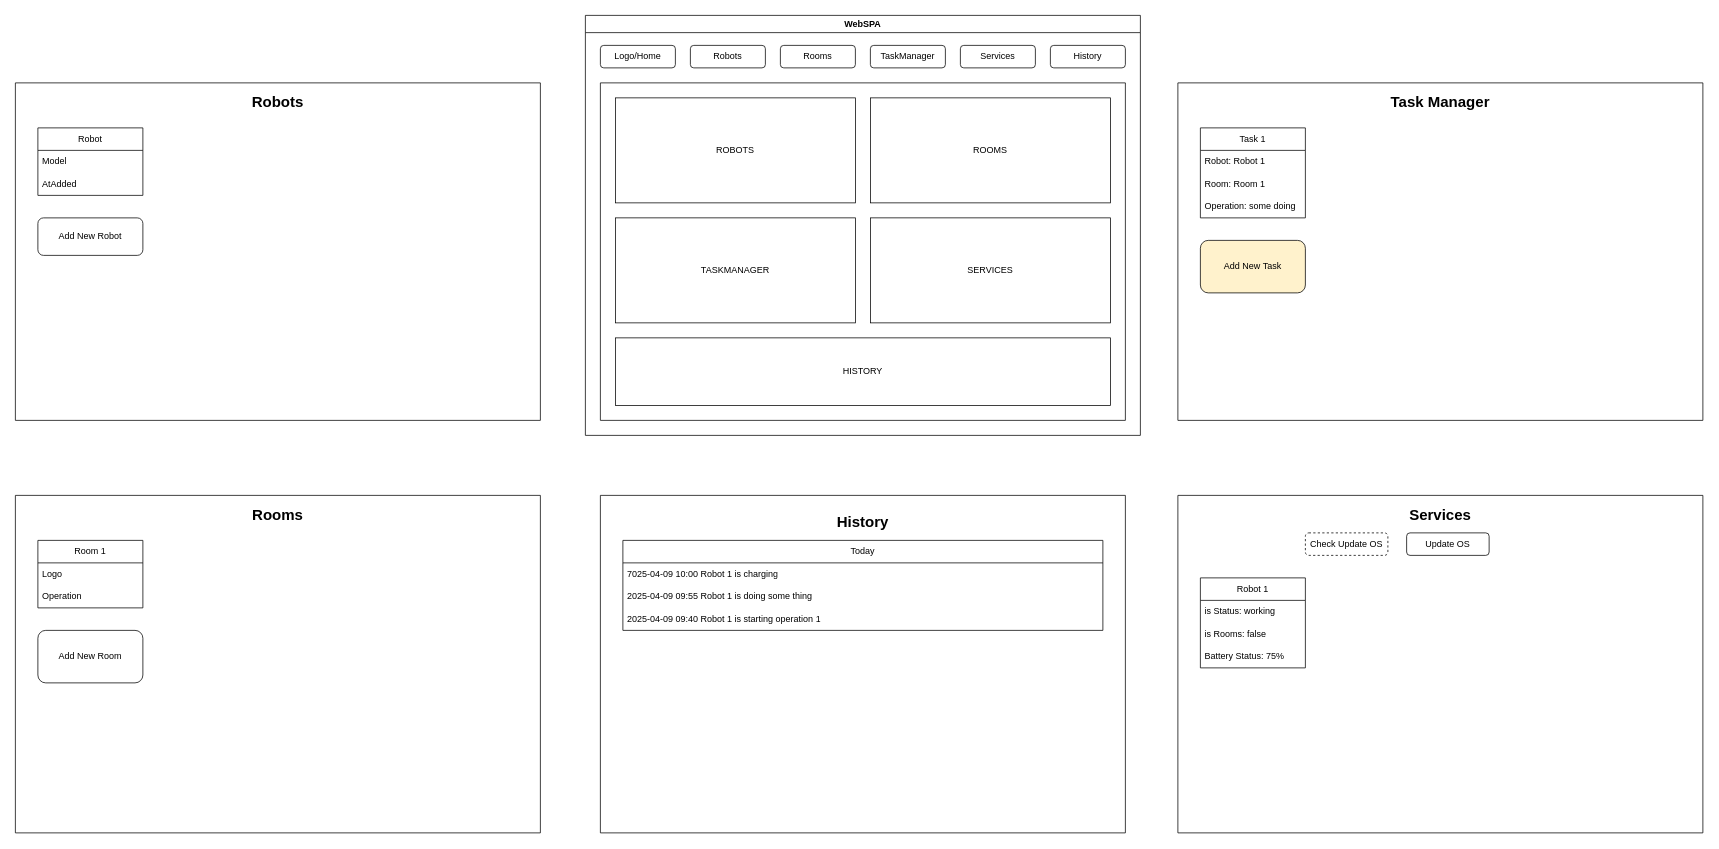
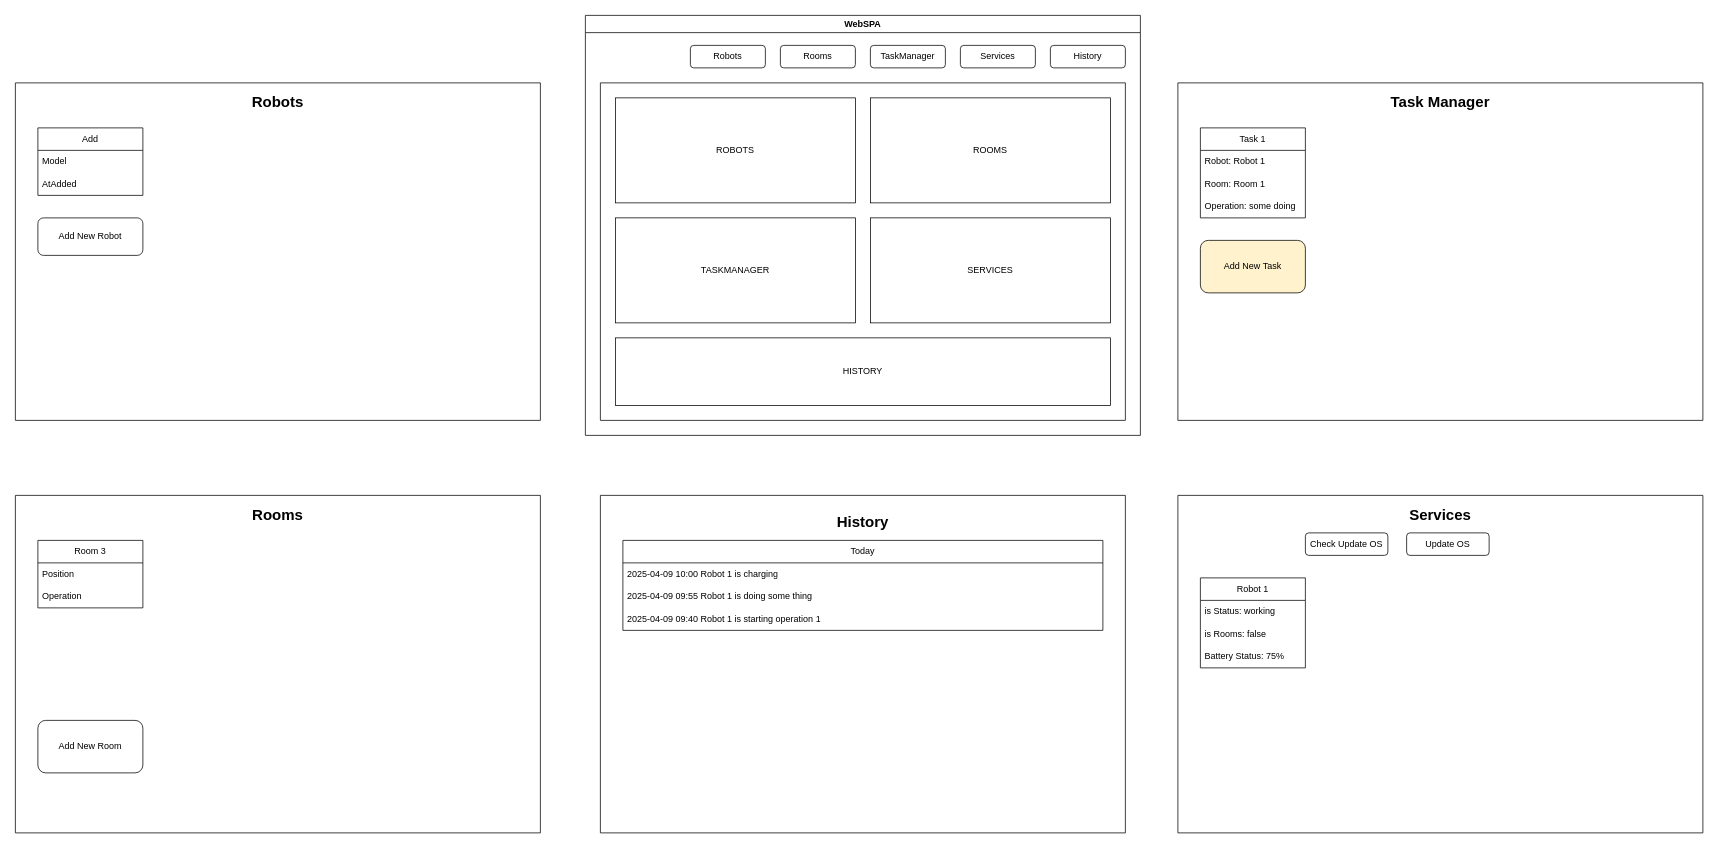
(638, 57) -> none
(90, 139) -> (90, 139)
(1347, 544) -> (1347, 544)
(90, 552) -> (90, 552)
(52, 574) -> (60, 574)
(709, 574) -> (709, 574)
(90, 657) -> (90, 747)
